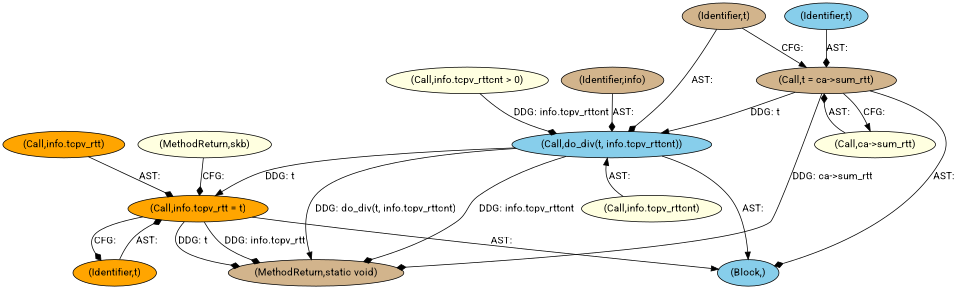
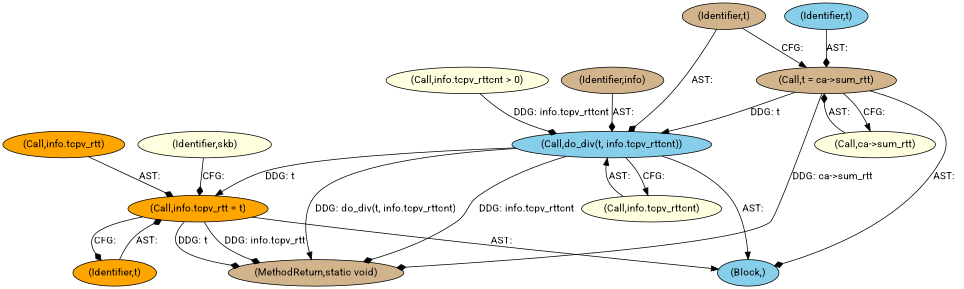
(205, 145) -> (205, 145)
none -> (637, 172)
